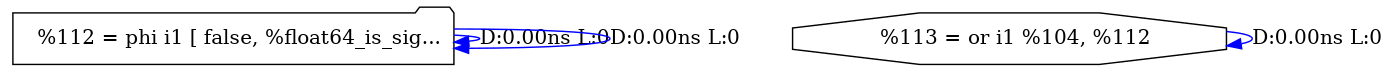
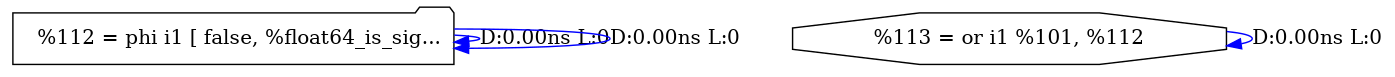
(1010, 39) -> (1010, 39)
